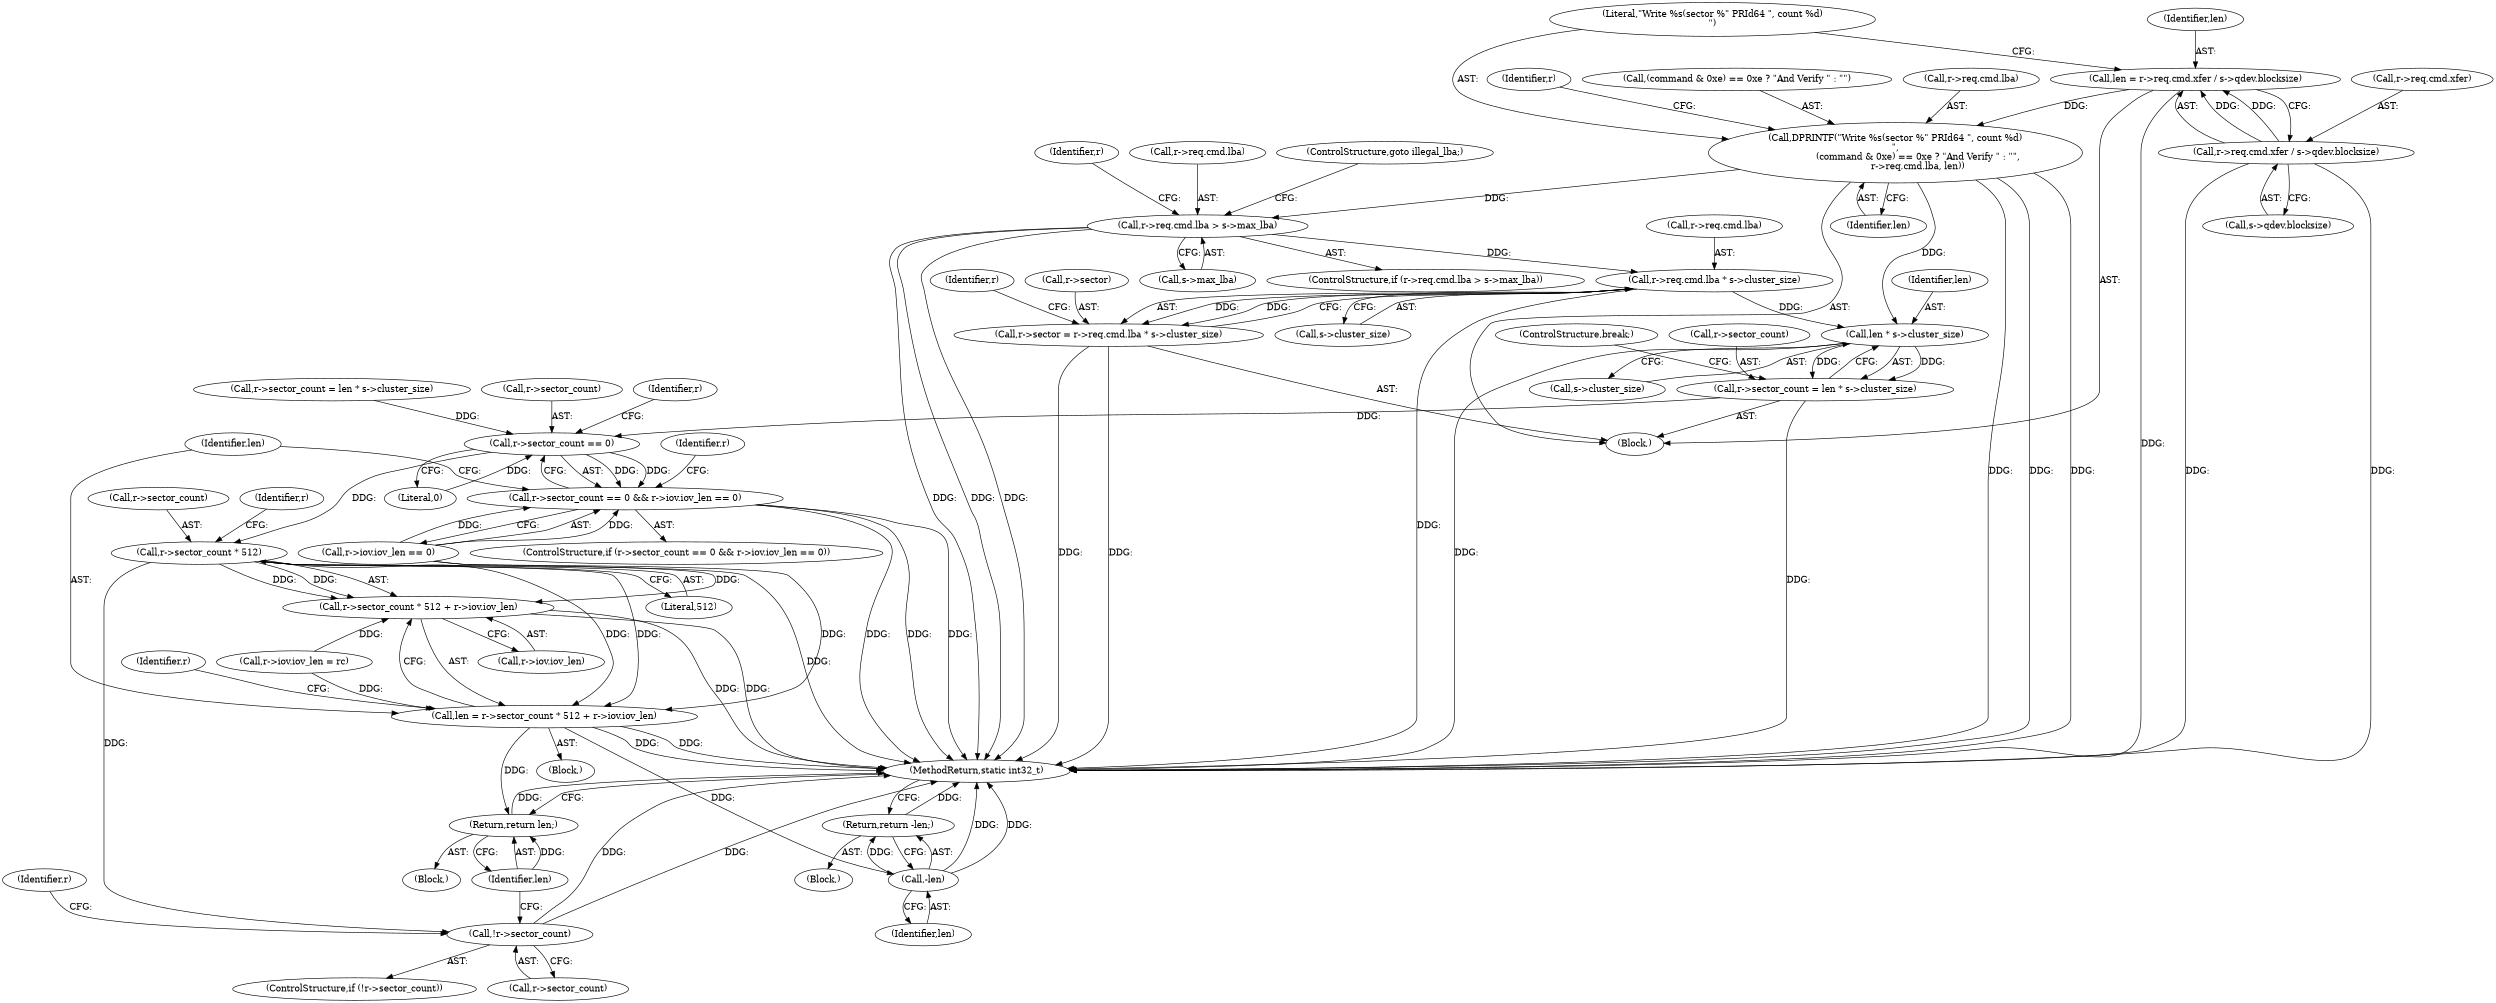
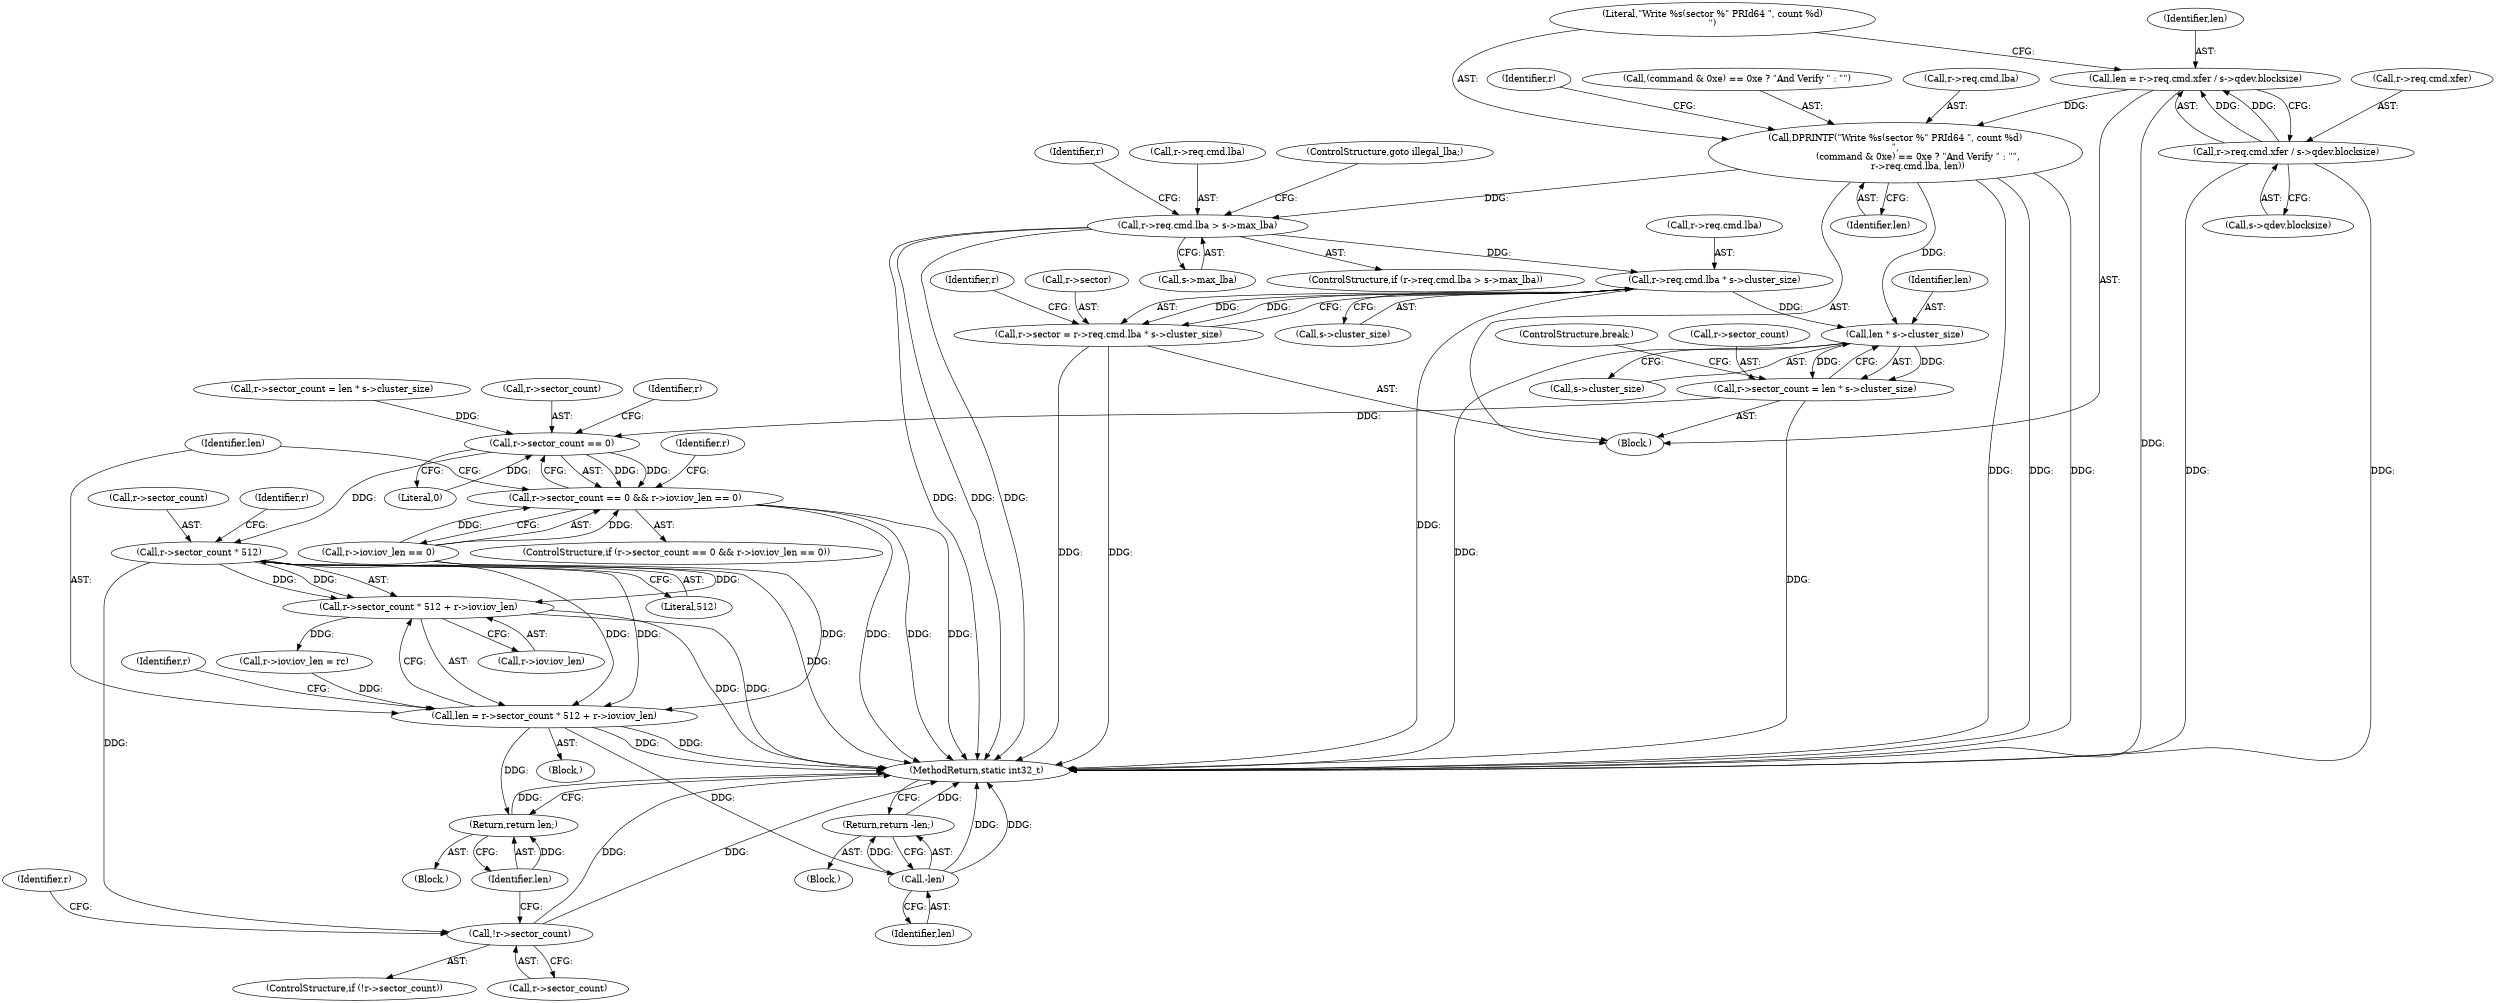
(348, 635) -> (320, 625)
